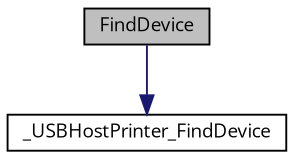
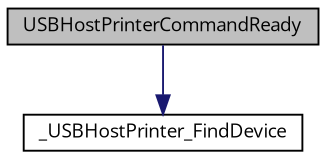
(147, 27) -> (163, 27)
